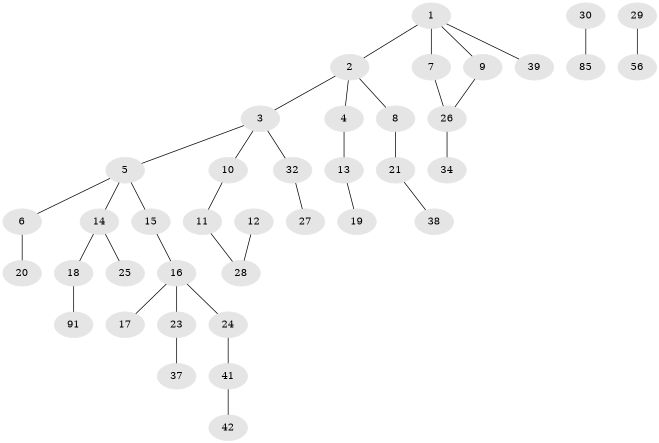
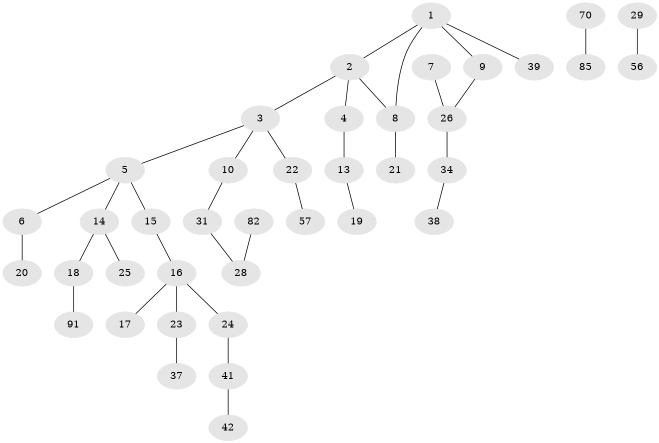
(586, 16) -> (586, 16)
(431, 42) -> (402, 64)
(293, 170) -> (293, 170)
(415, 196) -> (441, 196)
(202, 222) -> (202, 222)
(254, 222) -> (254, 222)
(305, 222) -> (305, 222)
